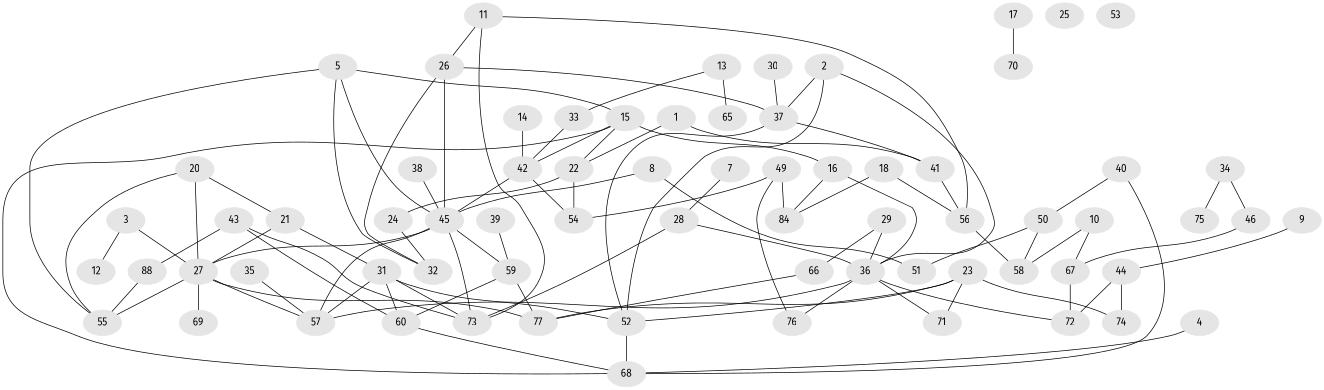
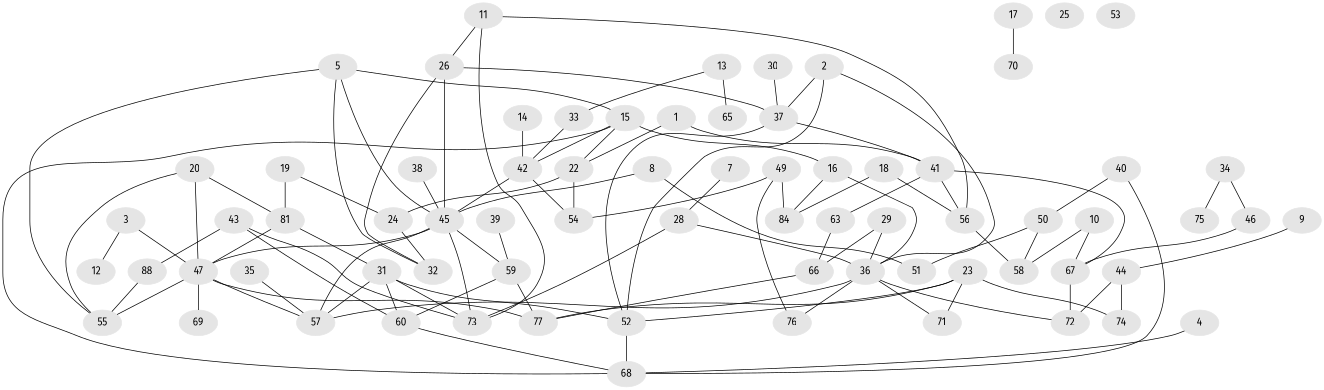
none -> (285, 169)
none -> (1076, 187)
(285, 220) -> (285, 220)
none -> (836, 220)
(198, 272) -> (198, 272)
